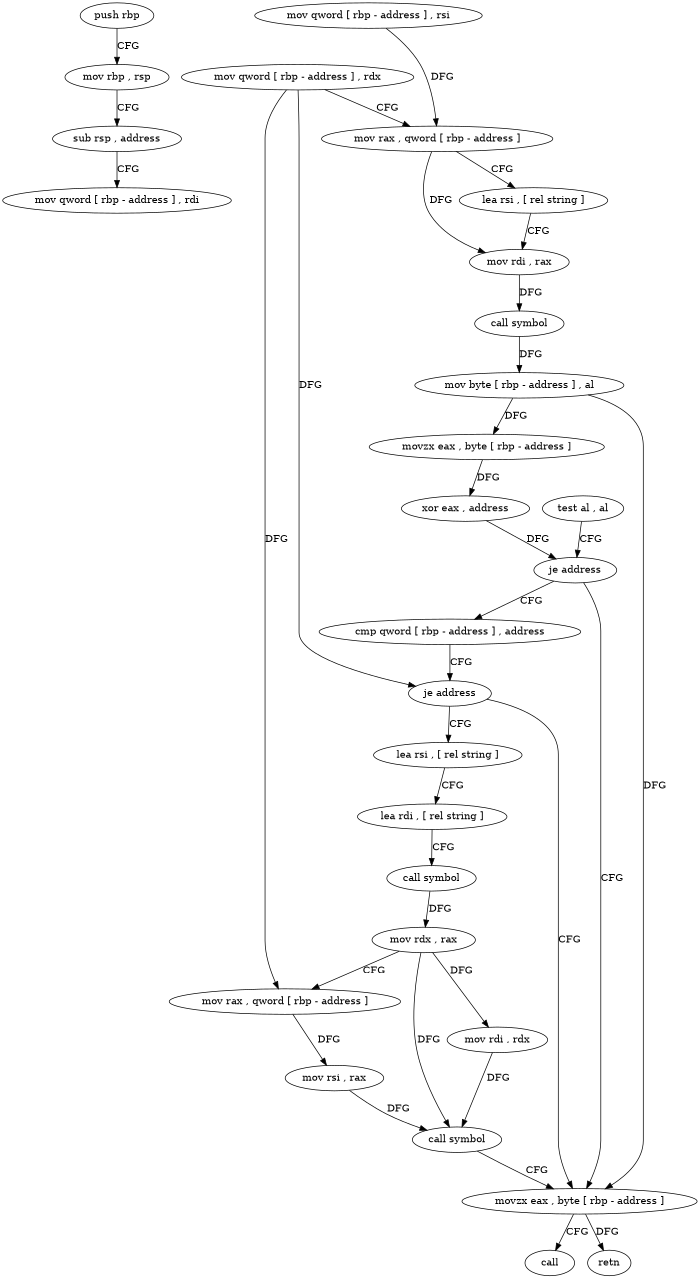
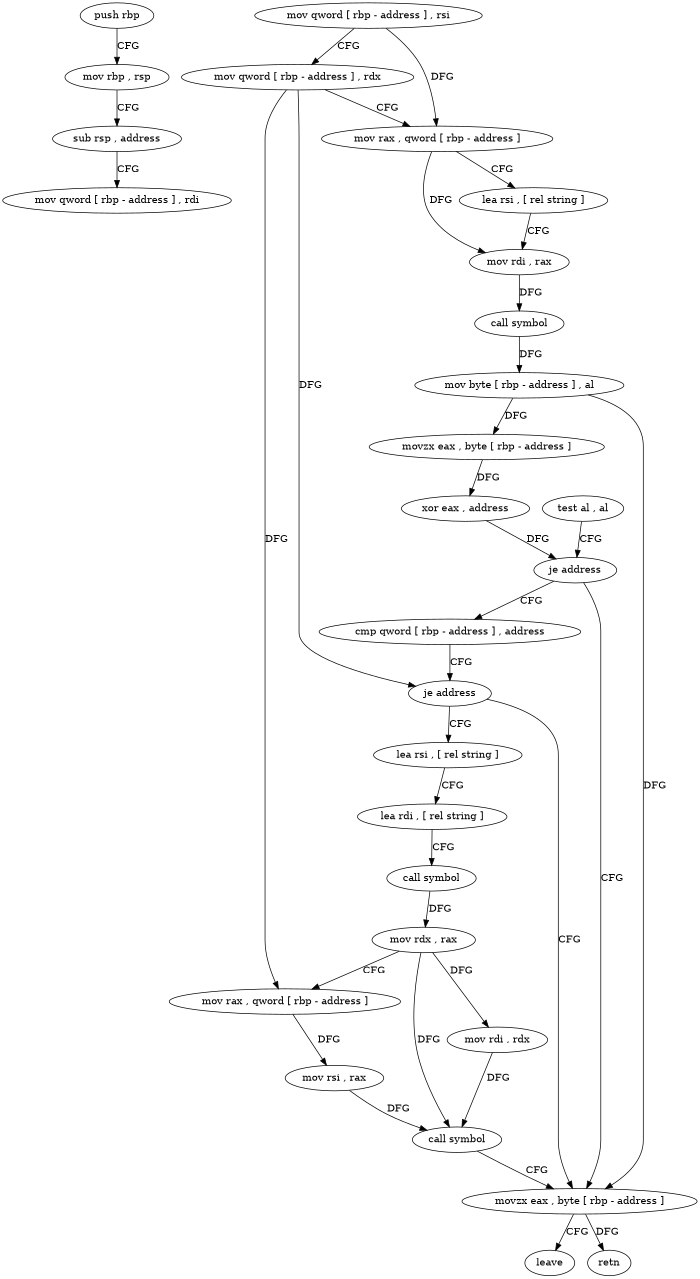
none -> (336, 44)
(550, 1263) -> (550, 1263)
